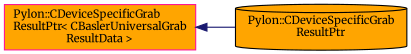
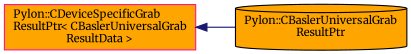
(321, 27) -> (321, 27)
